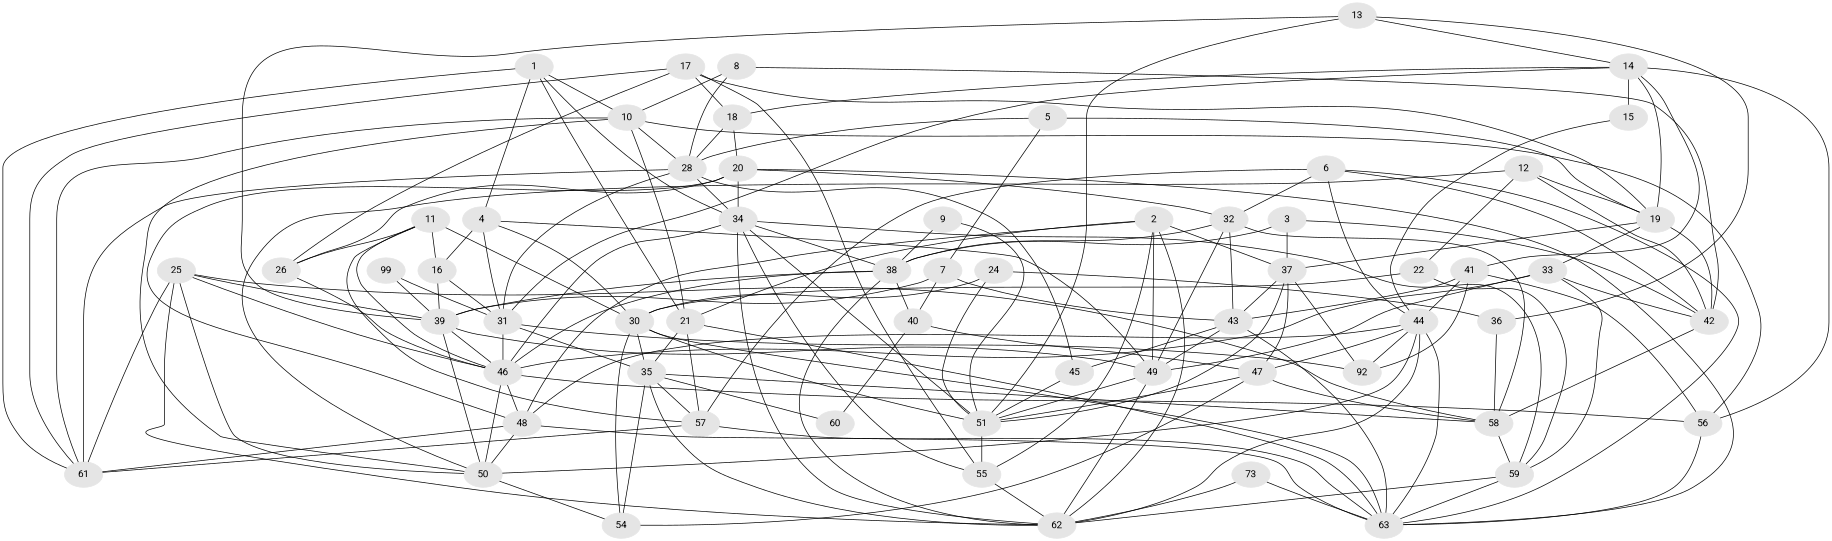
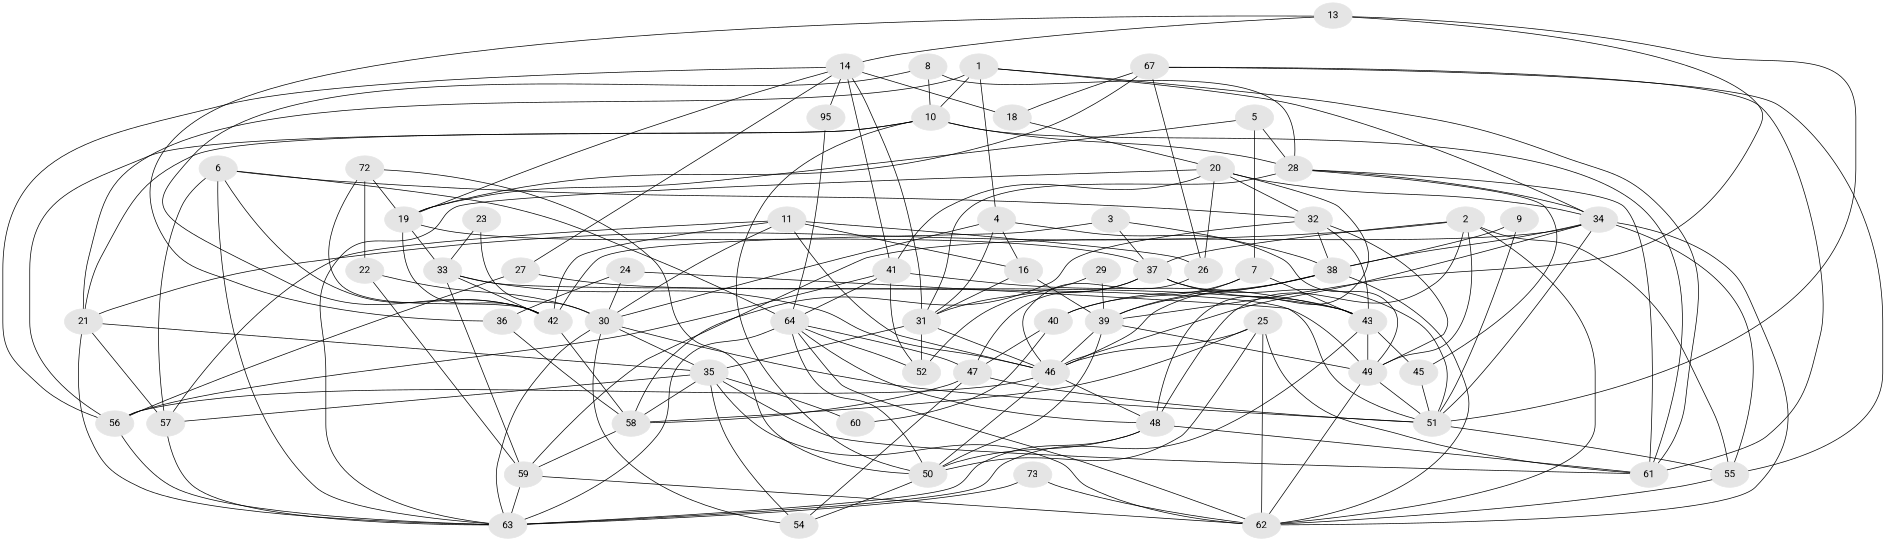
(686, 67) -> (1150, 67)
(1629, 118) -> (826, 118)
(710, 143) -> none
(1524, 169) -> (365, 169)
none -> (1020, 185)
none -> (482, 220)
none -> (612, 247)
(386, 271) -> (1101, 271)
none -> (521, 271)
(308, 298) -> none
(1419, 322) -> (790, 322)
(1362, 373) -> (922, 373)
(392, 449) -> (1169, 460)
